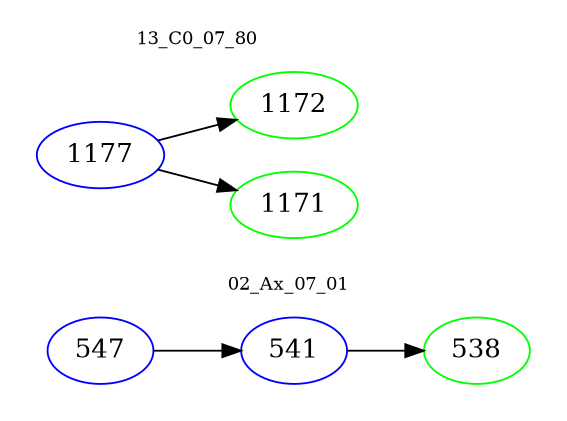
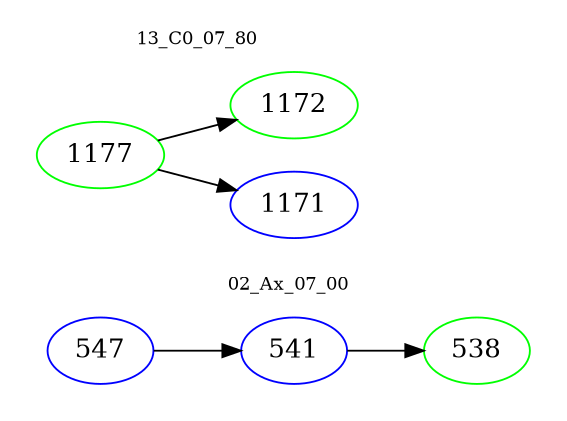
(101, 155) -> (101, 155)
(294, 205) -> (294, 205)
(289, 285) -> (289, 285)
